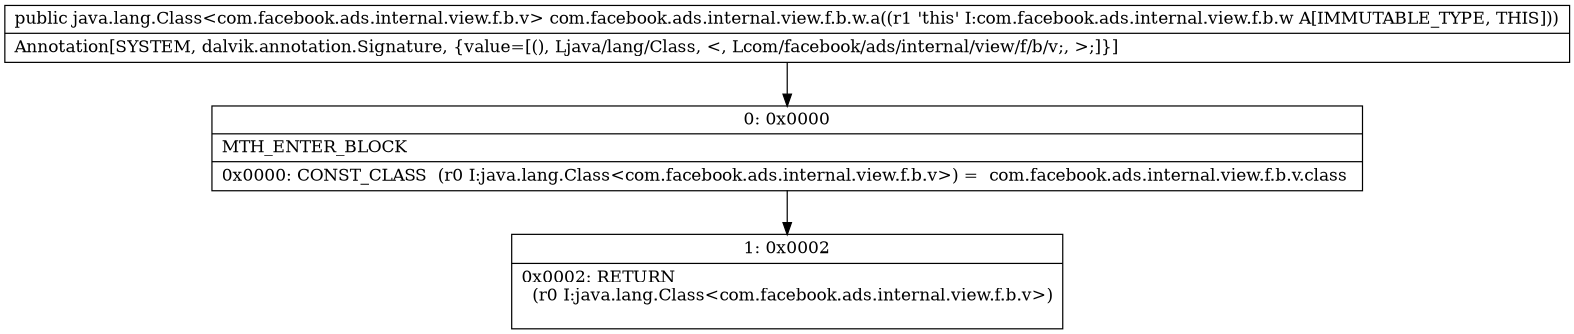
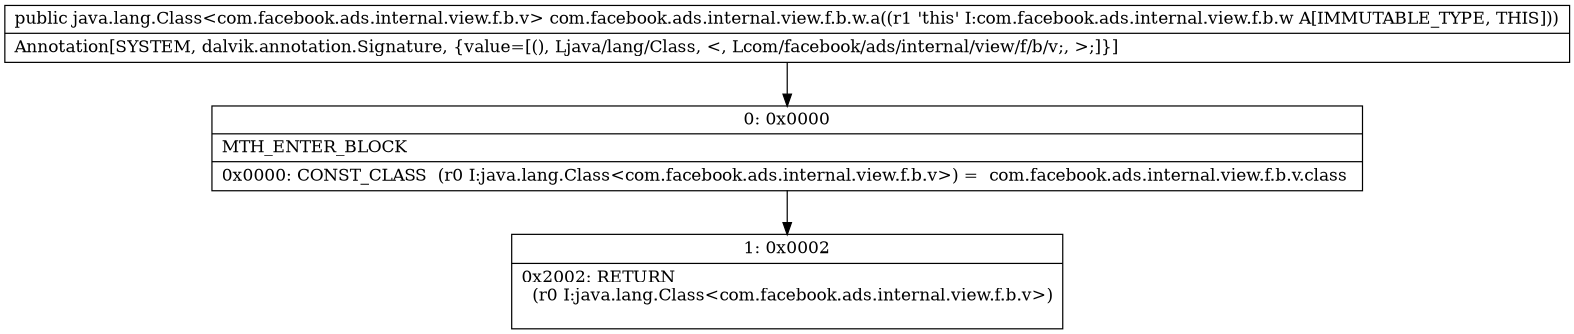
(604, 277) -> (604, 277)
